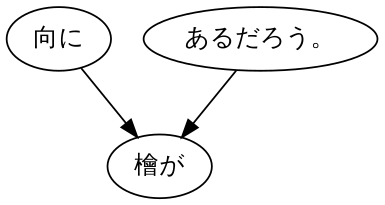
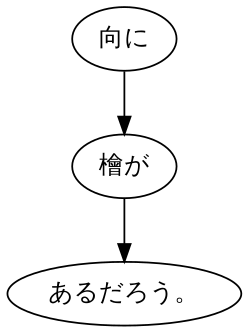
(215, 97) -> (124, 221)
